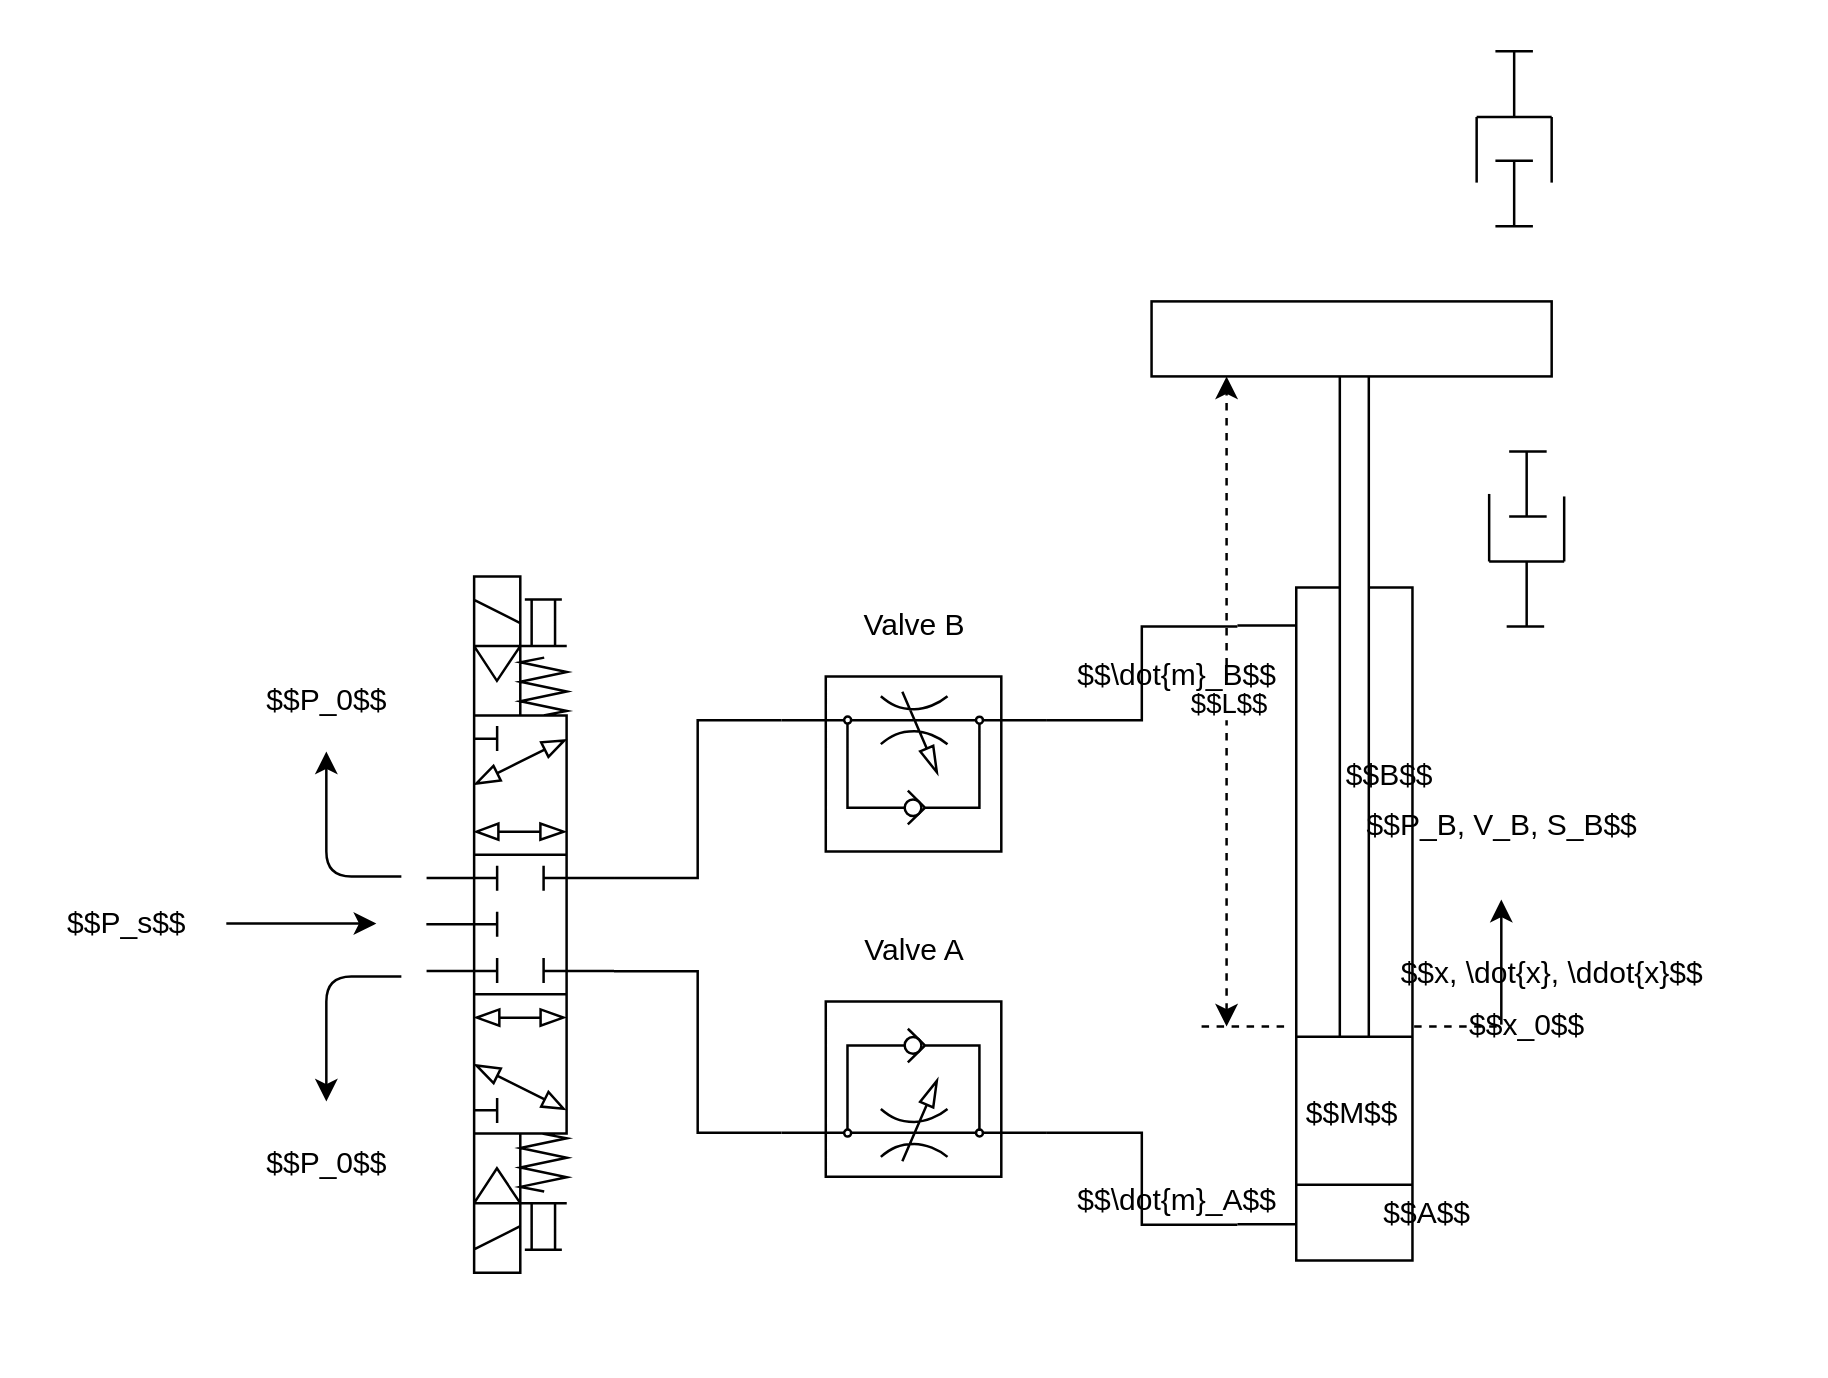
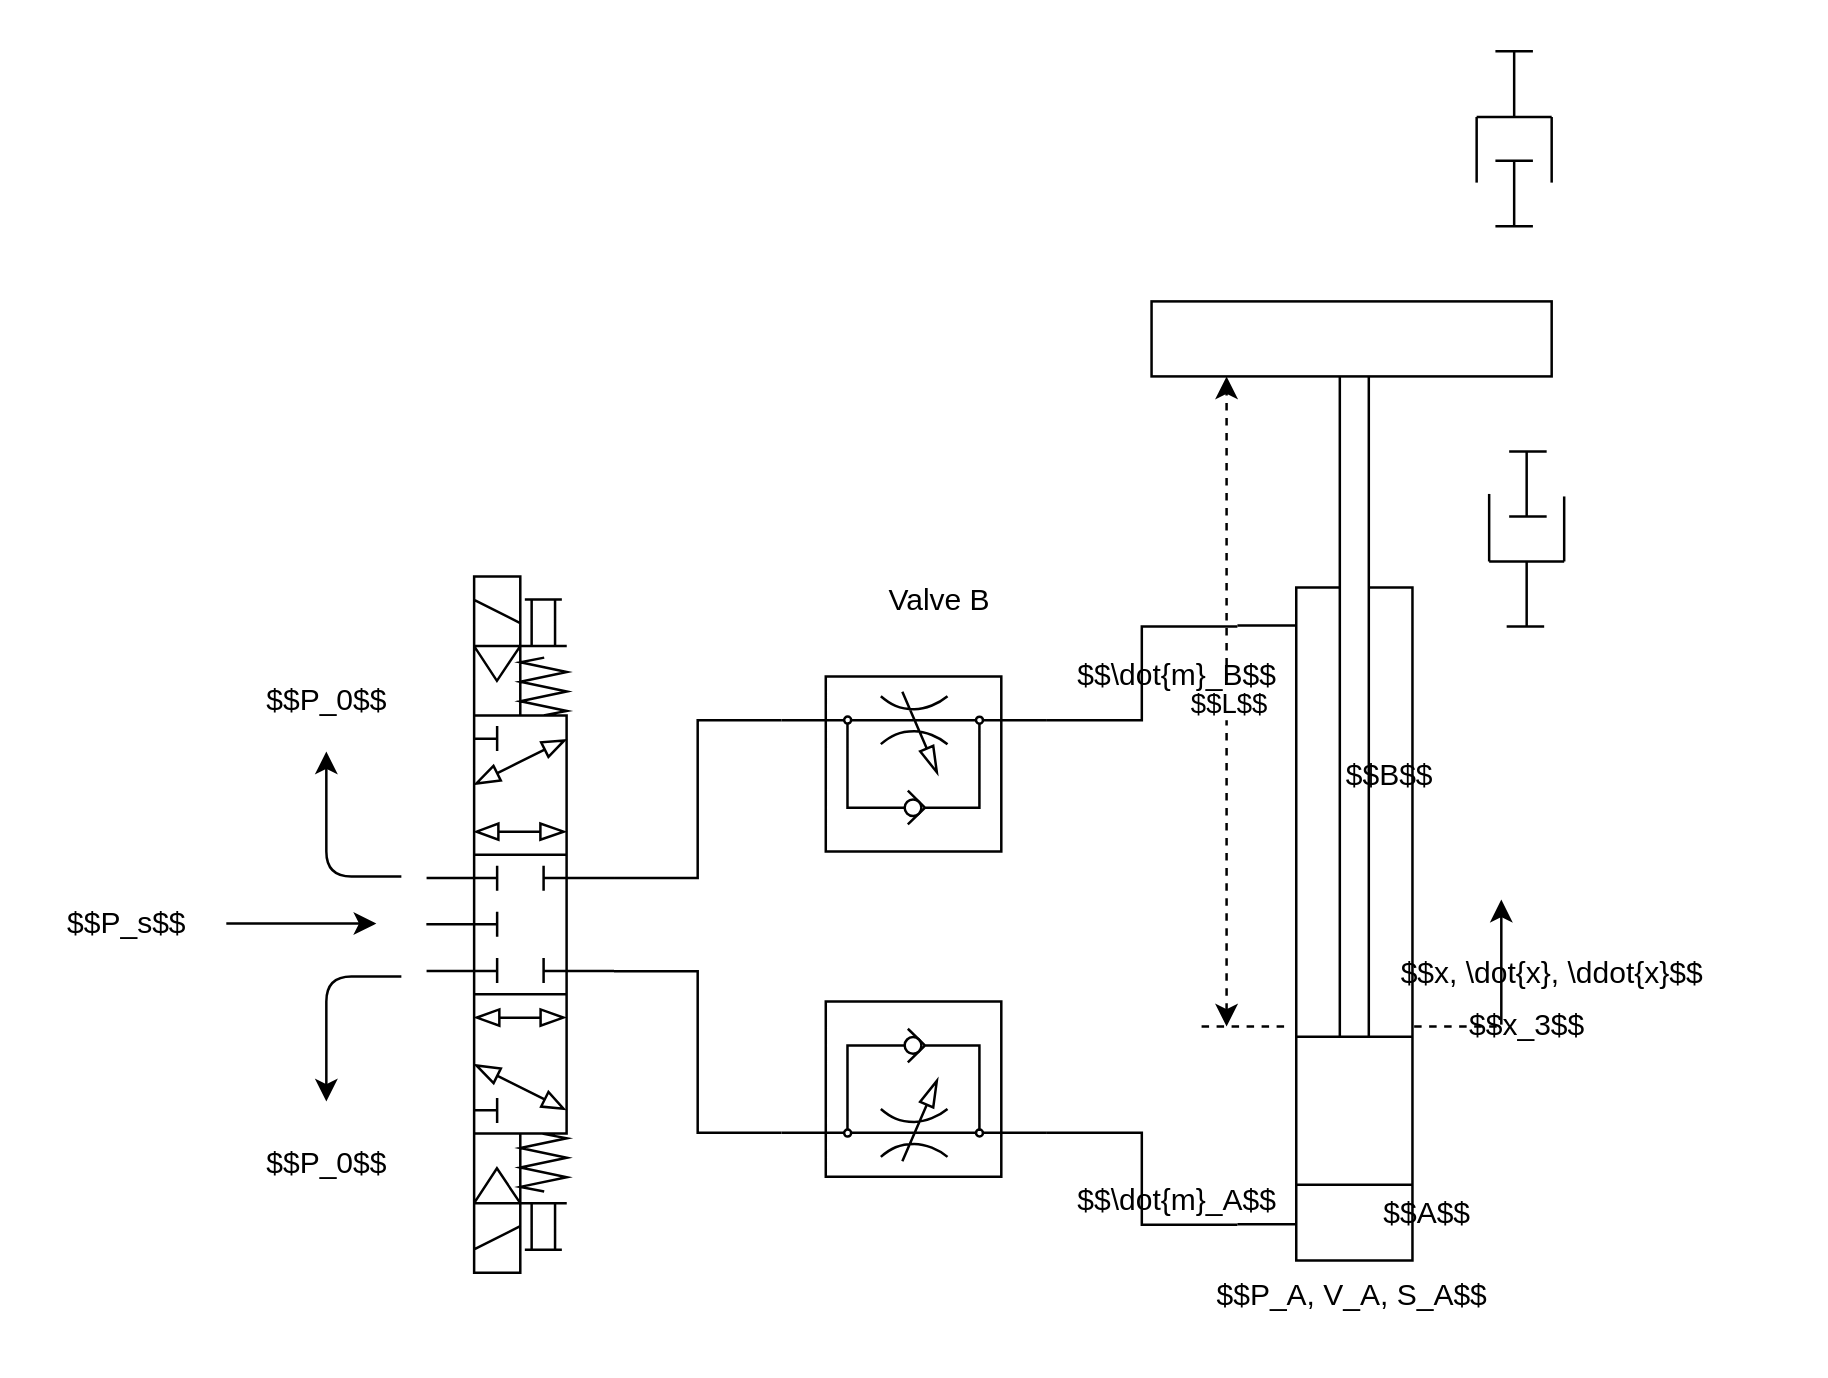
(914, 626) -> (939, 601)
(1501, 826) -> none
(914, 951) -> none
(1528, 1026) -> (1528, 1026)
(1351, 1114) -> none
none -> (1351, 1297)
